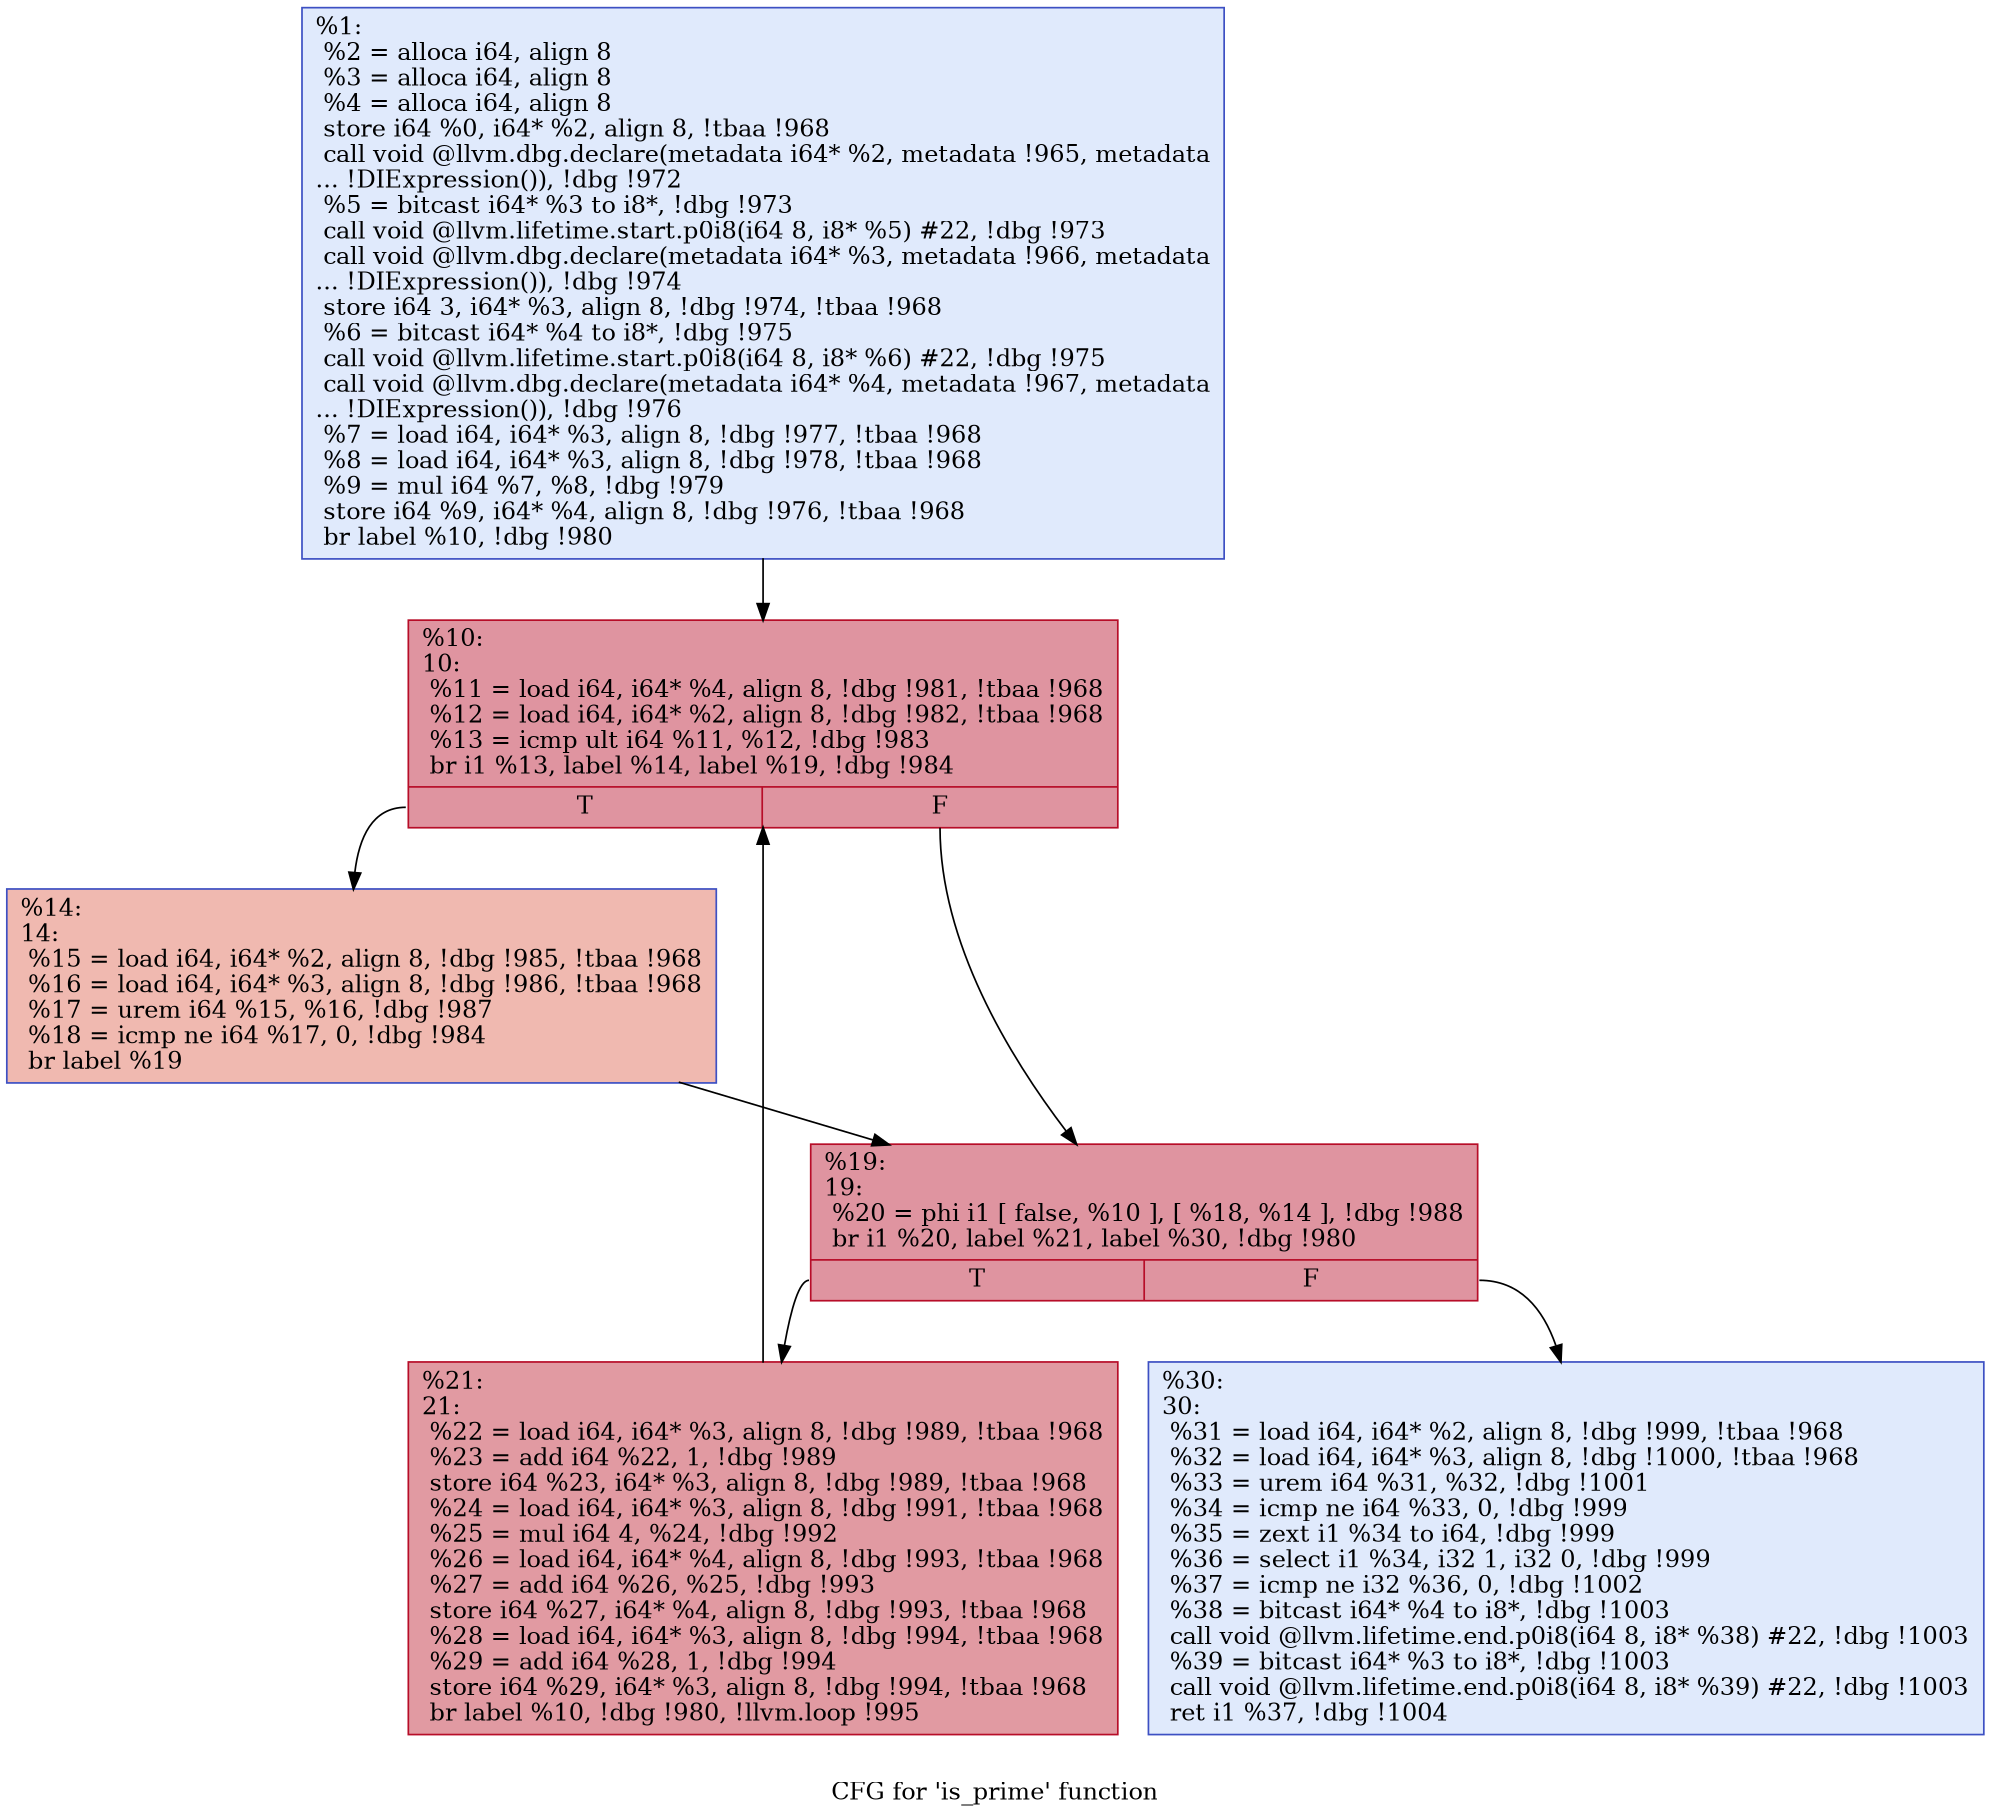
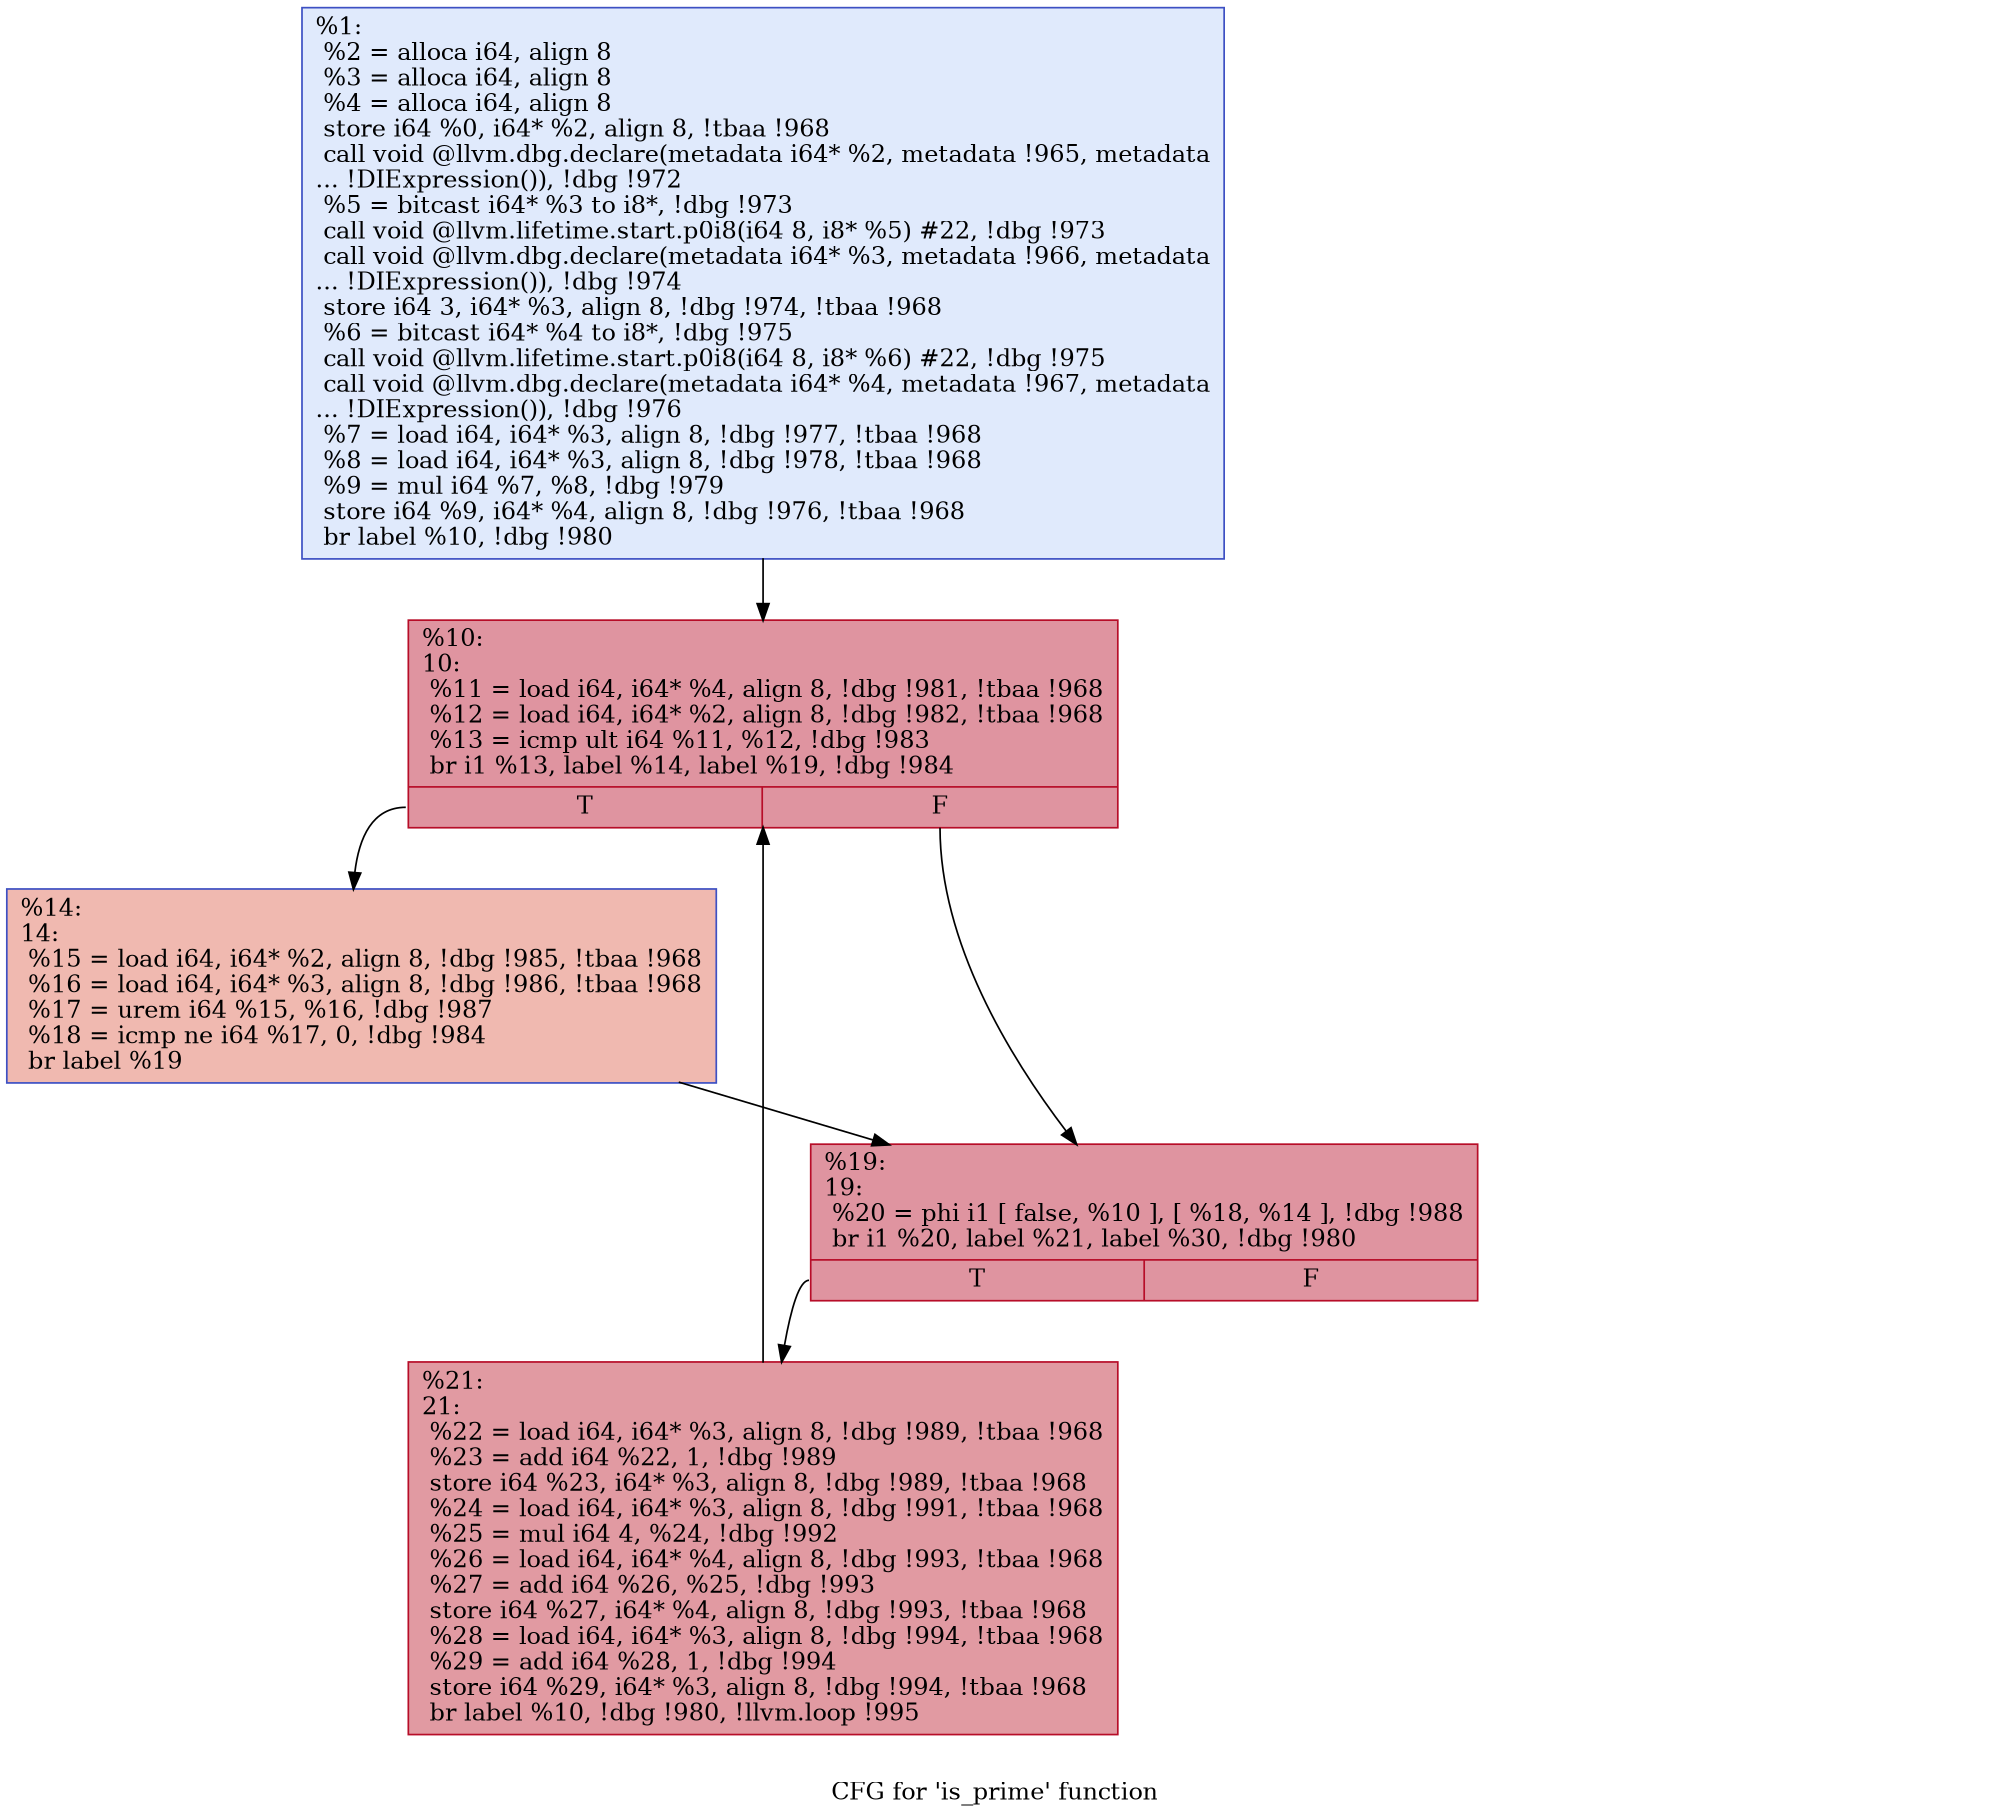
(1566, 1548) -> none
